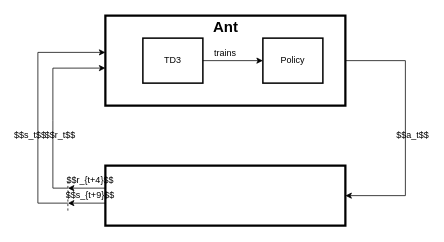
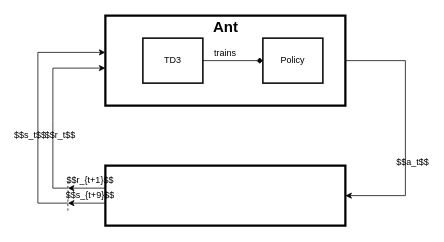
(256, 60) -> (256, 60)
(413, 135) -> (413, 162)
(90, 180) -> (90, 180)
